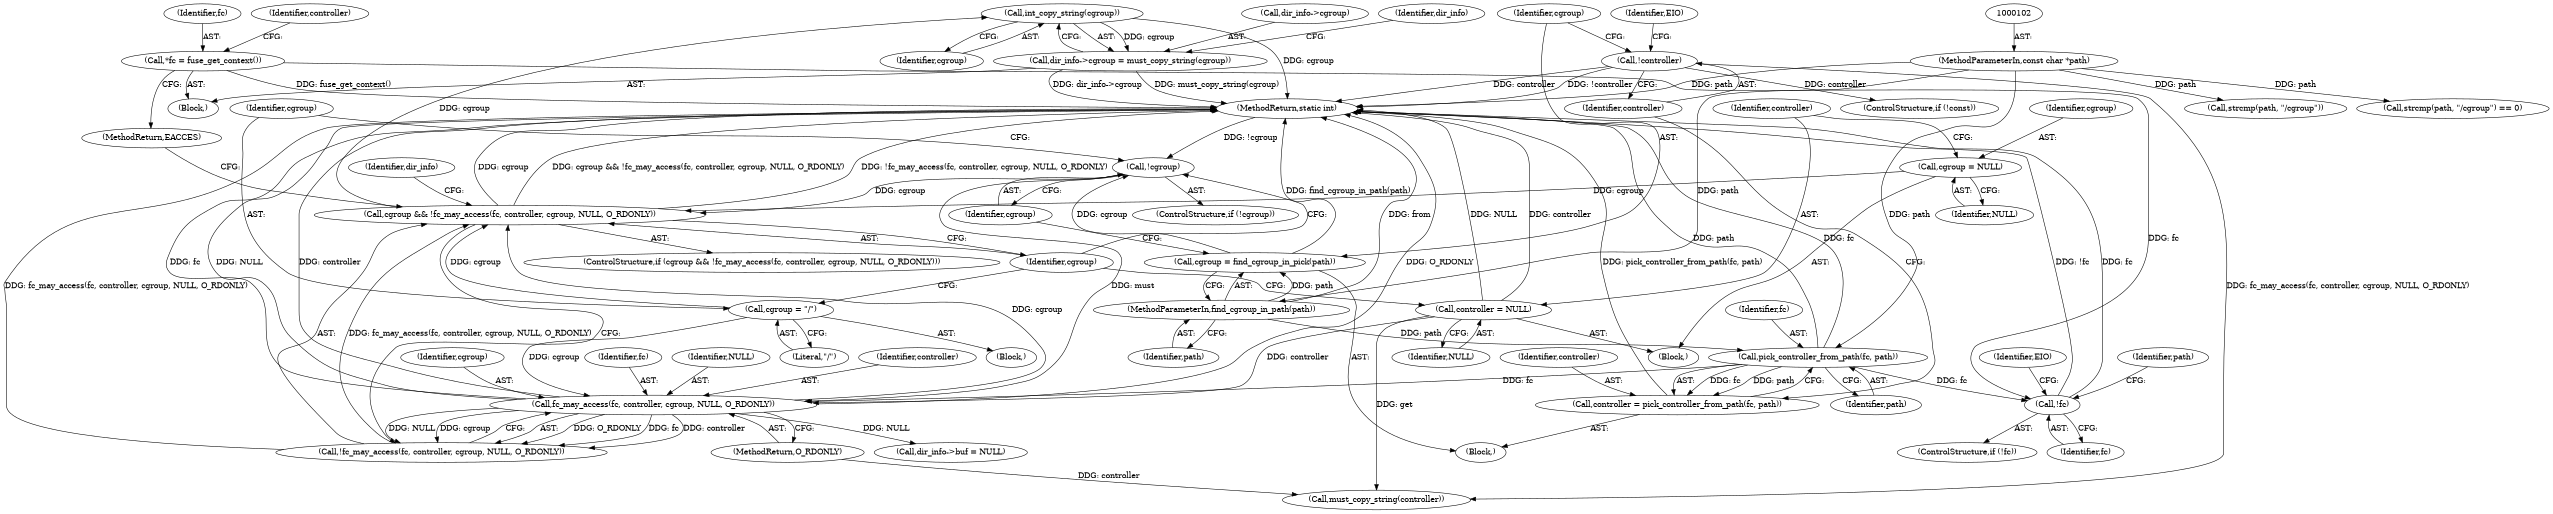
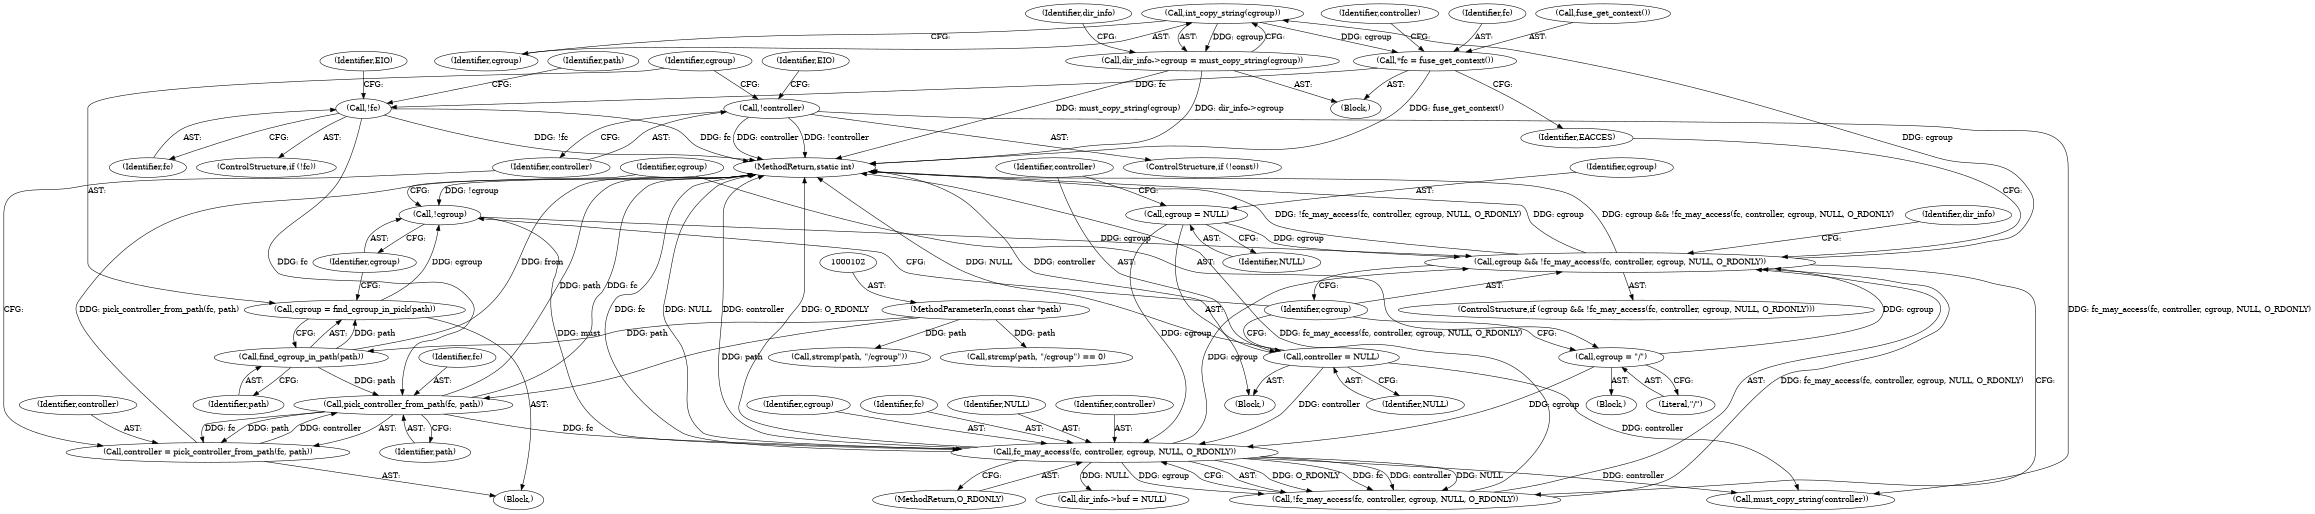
(1305, 14) -> none
none -> (1603, 14)
(1222, 31) -> (1326, 37)
(1835, 85) -> (1061, 138)
(1637, 92) -> none
(152, 138) -> (1577, 138)
(1331, 204) -> none
(1216, 215) -> none
(1222, 310) -> (301, 358)
none -> (1158, 333)
(1816, 381) -> (331, 429)
(1937, 385) -> (346, 281)
(1395, 405) -> (1653, 429)
(1067, 479) -> (1490, 471)
